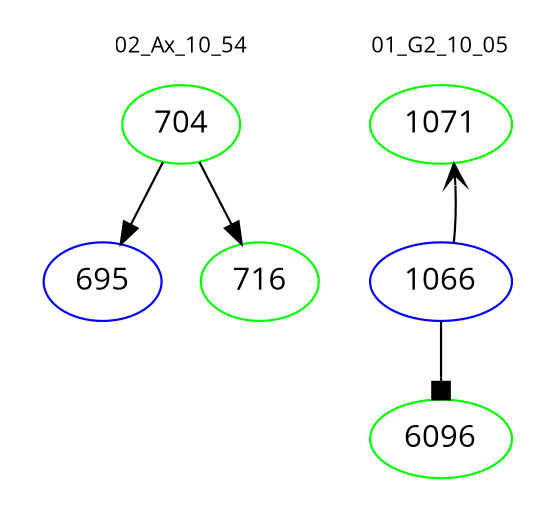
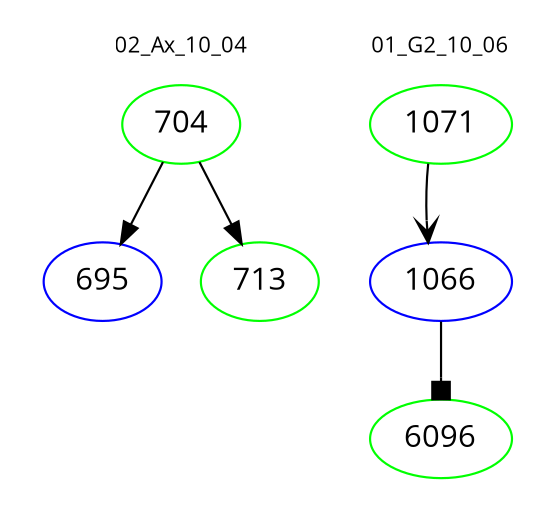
(181, 47) -> (181, 47)
(441, 47) -> (441, 47)
(456, 214) -> (426, 192)
(260, 282) -> (260, 282)
